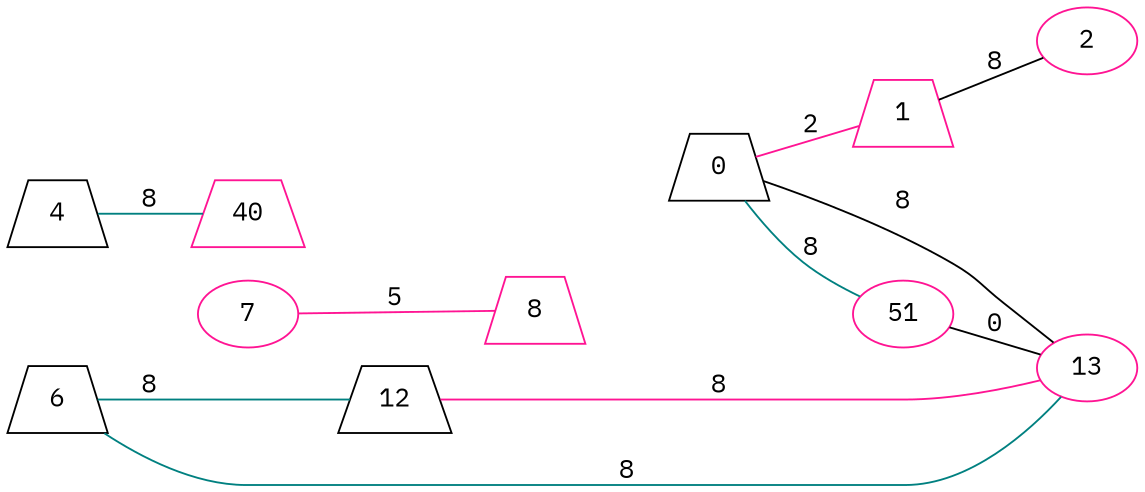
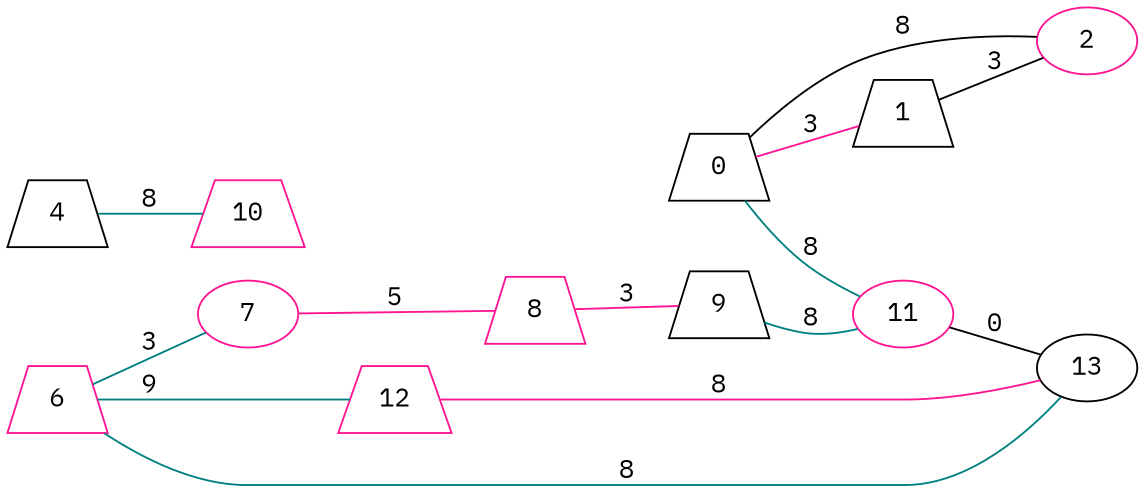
(995, 62) -> (995, 62)
(903, 113) -> (903, 113)
(811, 125) -> (811, 125)
(248, 214) -> (248, 214)
(918, 245) -> (881, 53)
none -> (719, 305)
(903, 314) -> (903, 314)
none -> (149, 358)
(1087, 368) -> (1087, 368)
(150, 386) -> (150, 386)
(58, 400) -> (58, 400)
(395, 400) -> (395, 400)
